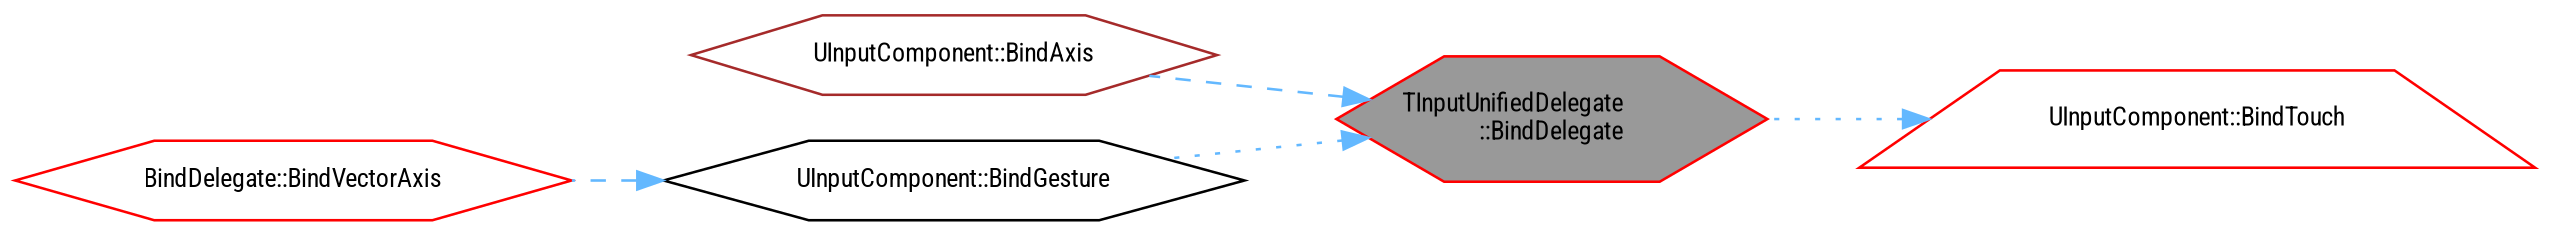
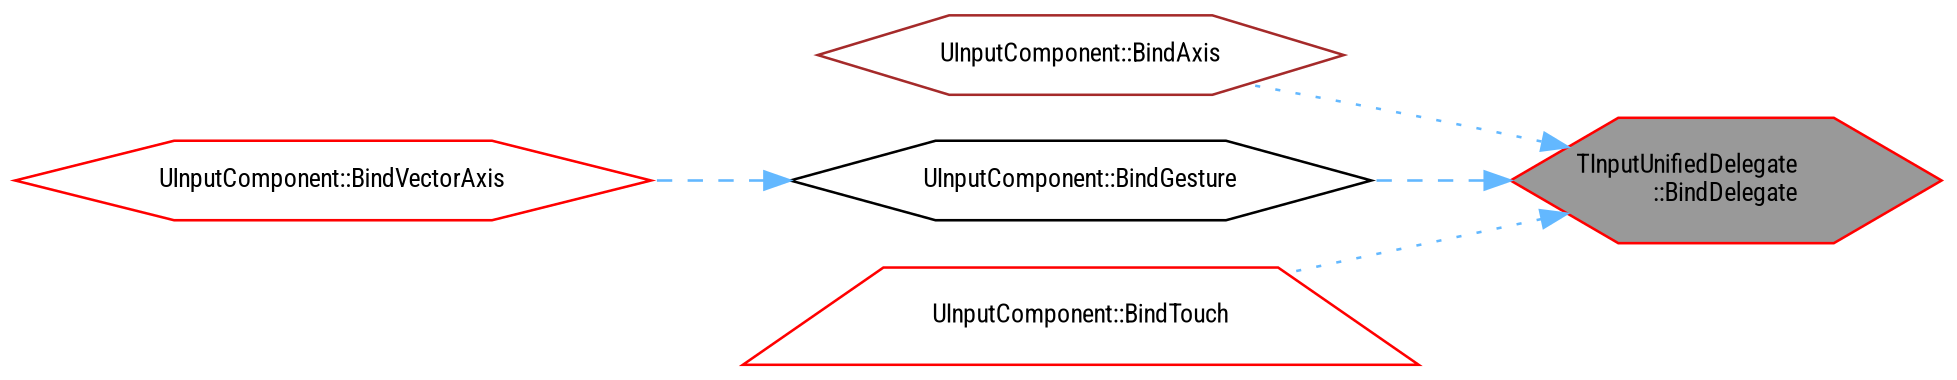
(1246, 86) -> (1395, 112)
(1835, 119) -> (1414, 246)
(1254, 150) -> (1428, 180)
(293, 180) -> (333, 180)
